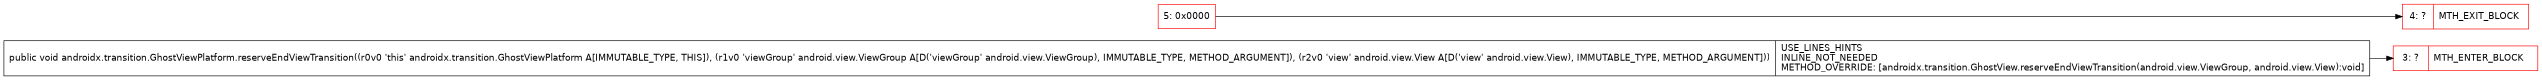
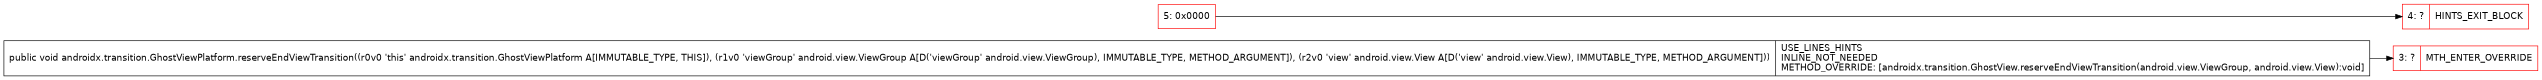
(2479, 16) -> (2479, 16)
(2479, 58) -> (2479, 58)
